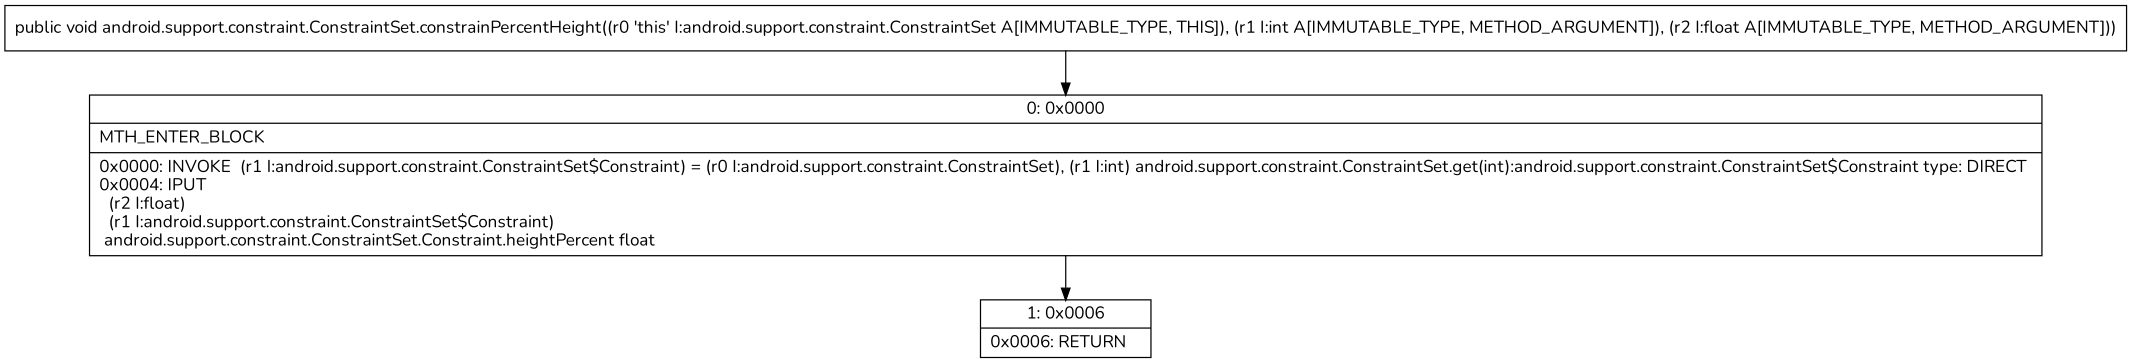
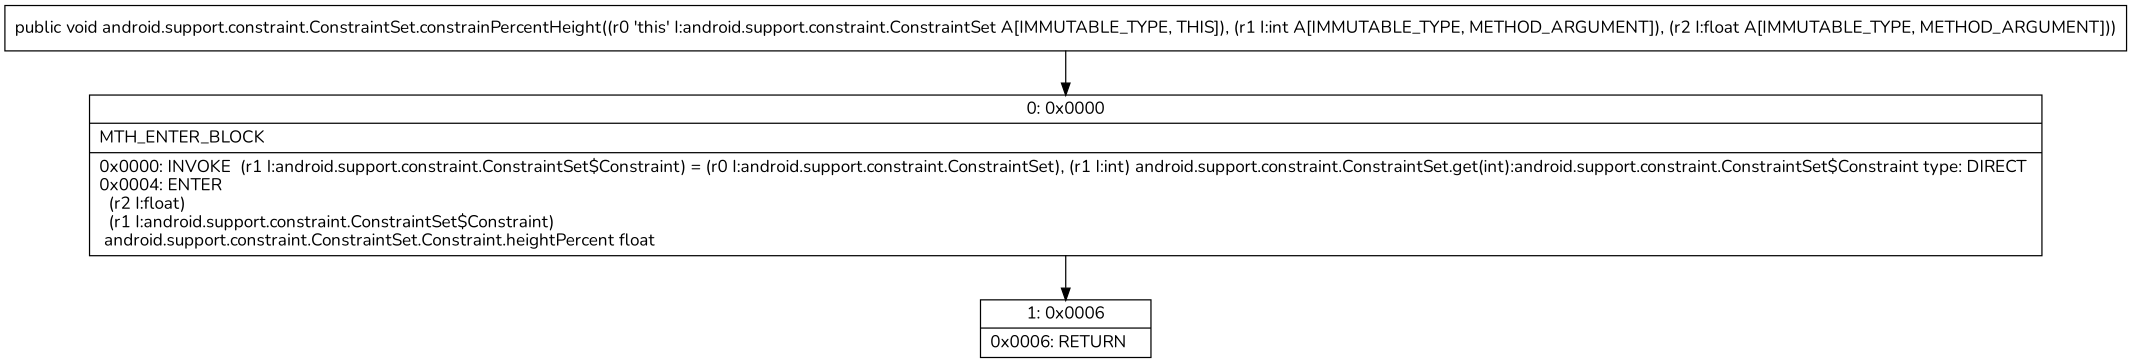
(158, 185) -> (166, 185)
